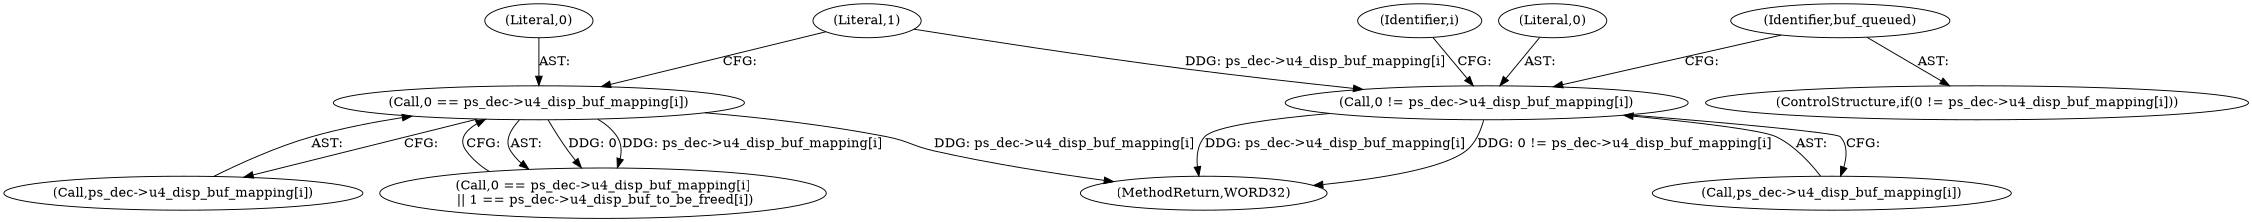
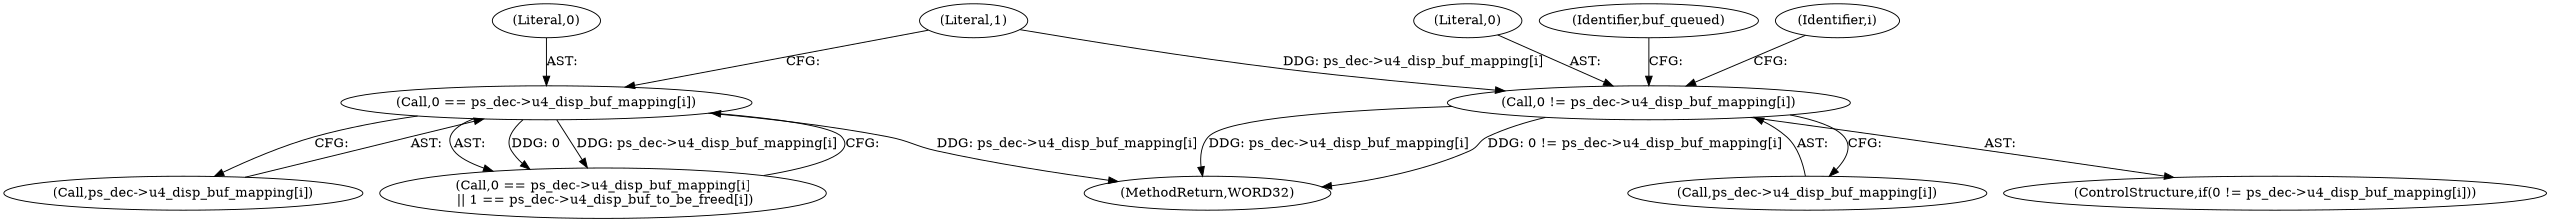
(1904, 59) -> (1957, 146)
